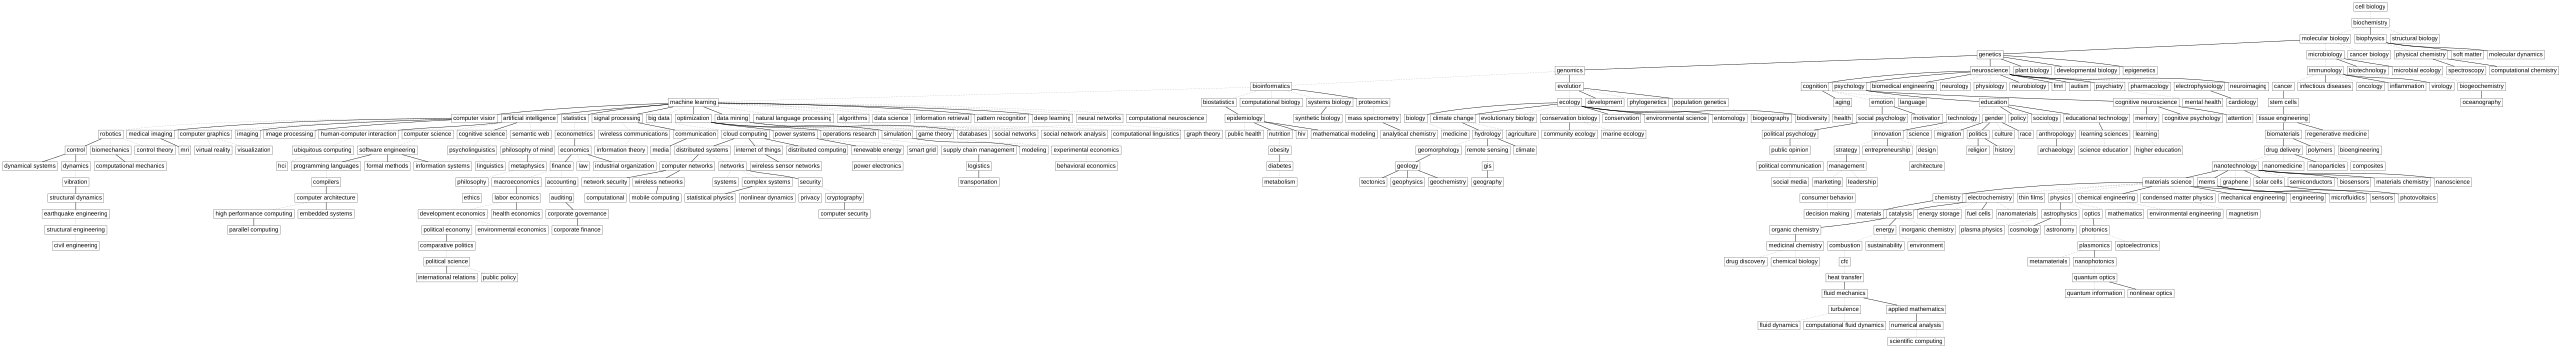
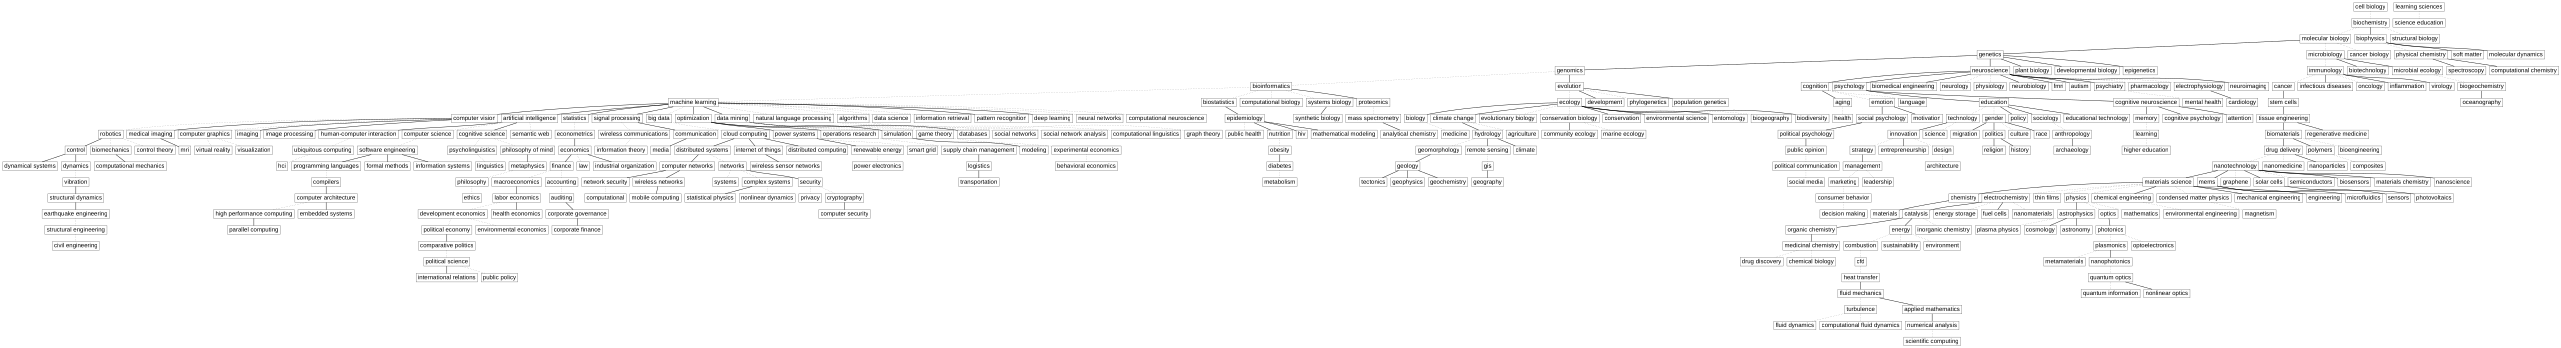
(2101, 126) -> none
